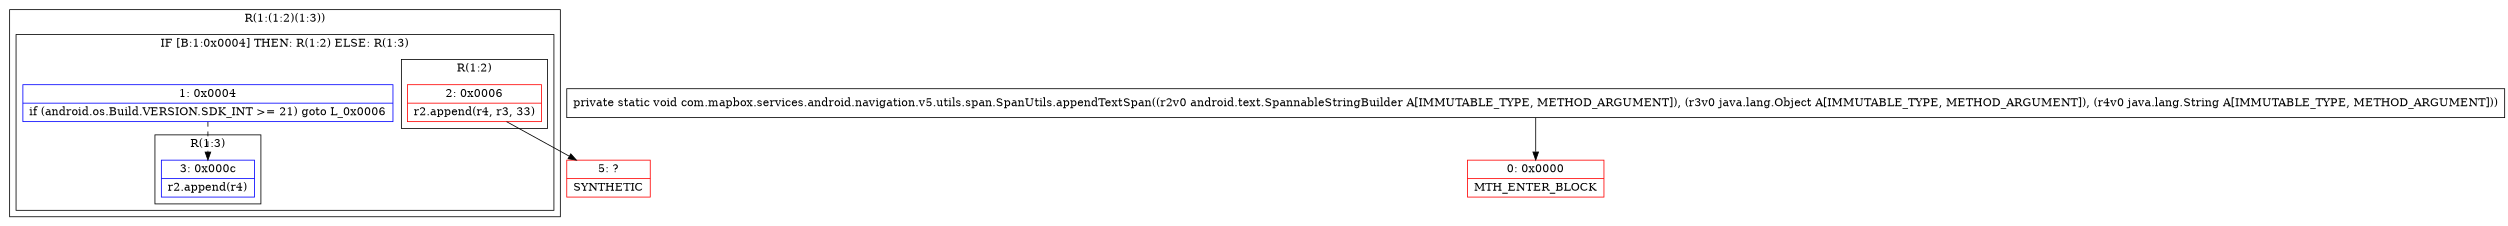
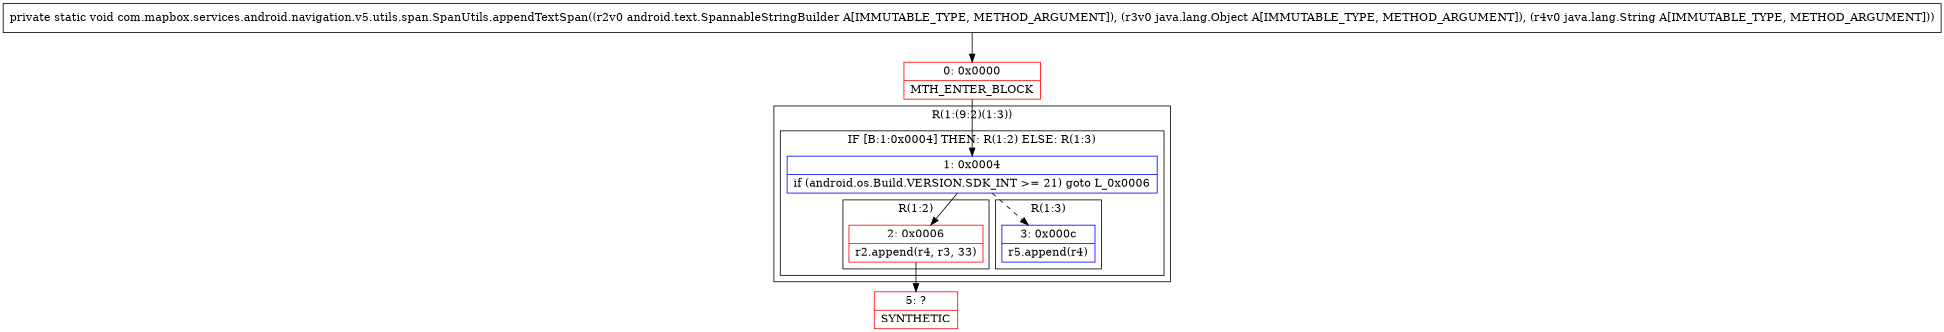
(285, 19) -> (972, 115)
none -> (972, 124)
(208, 187) -> (1048, 252)
none -> (947, 206)
